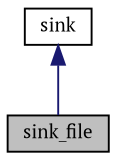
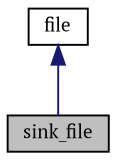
(58, 27) -> (58, 27)
